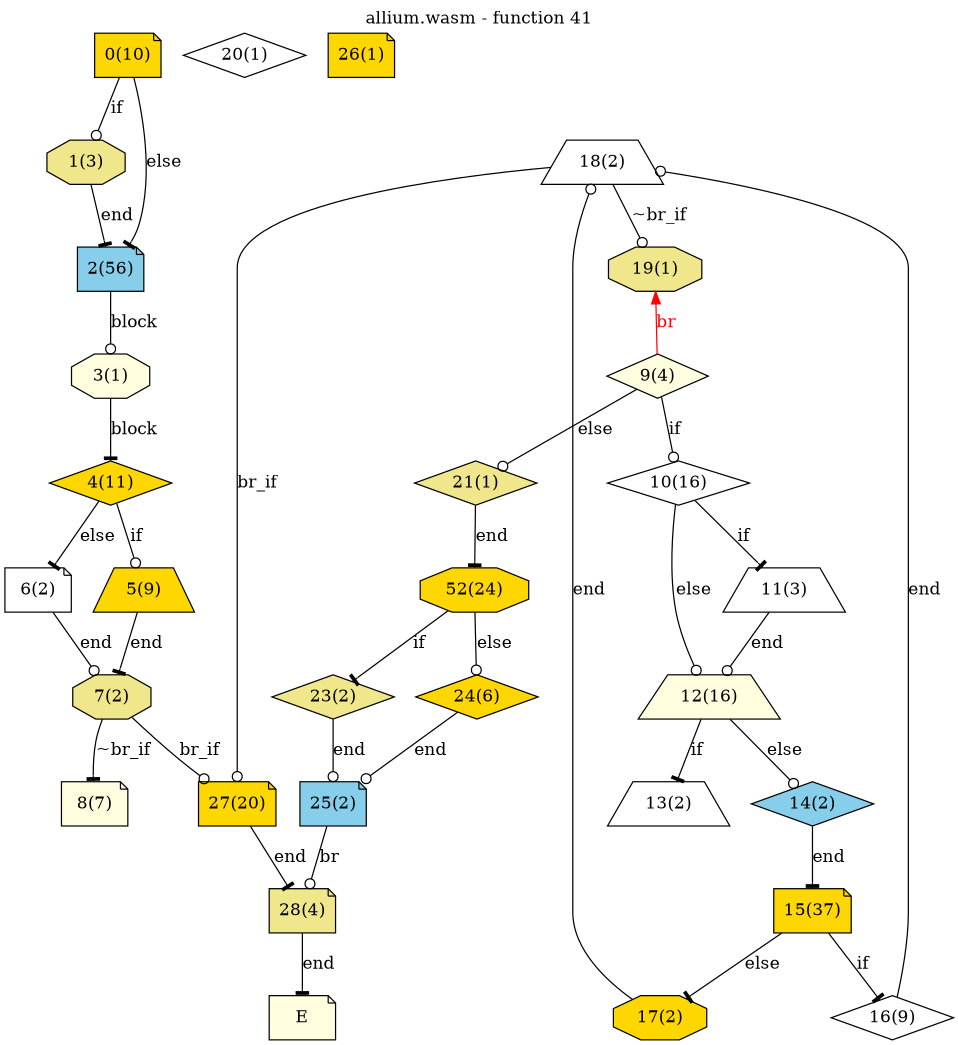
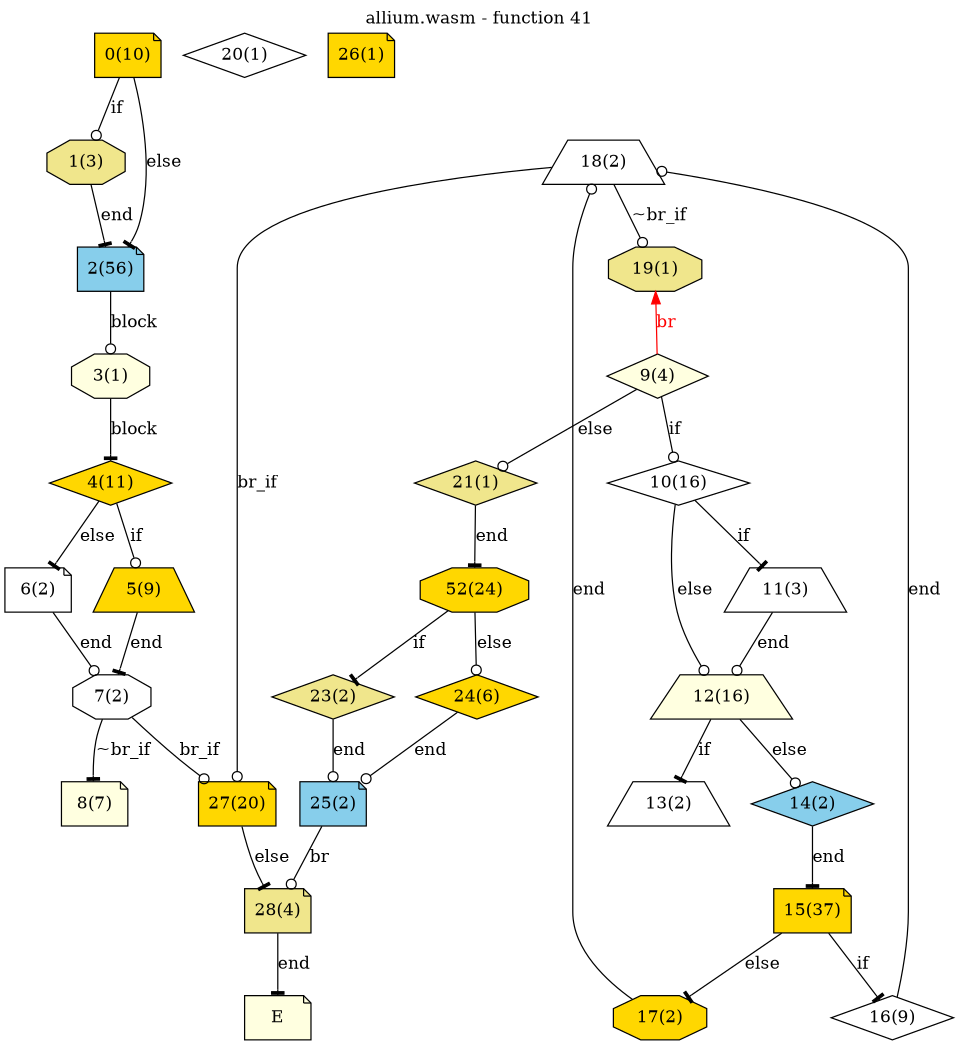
(112, 697) -> (112, 697)
(291, 857) -> (272, 857)
